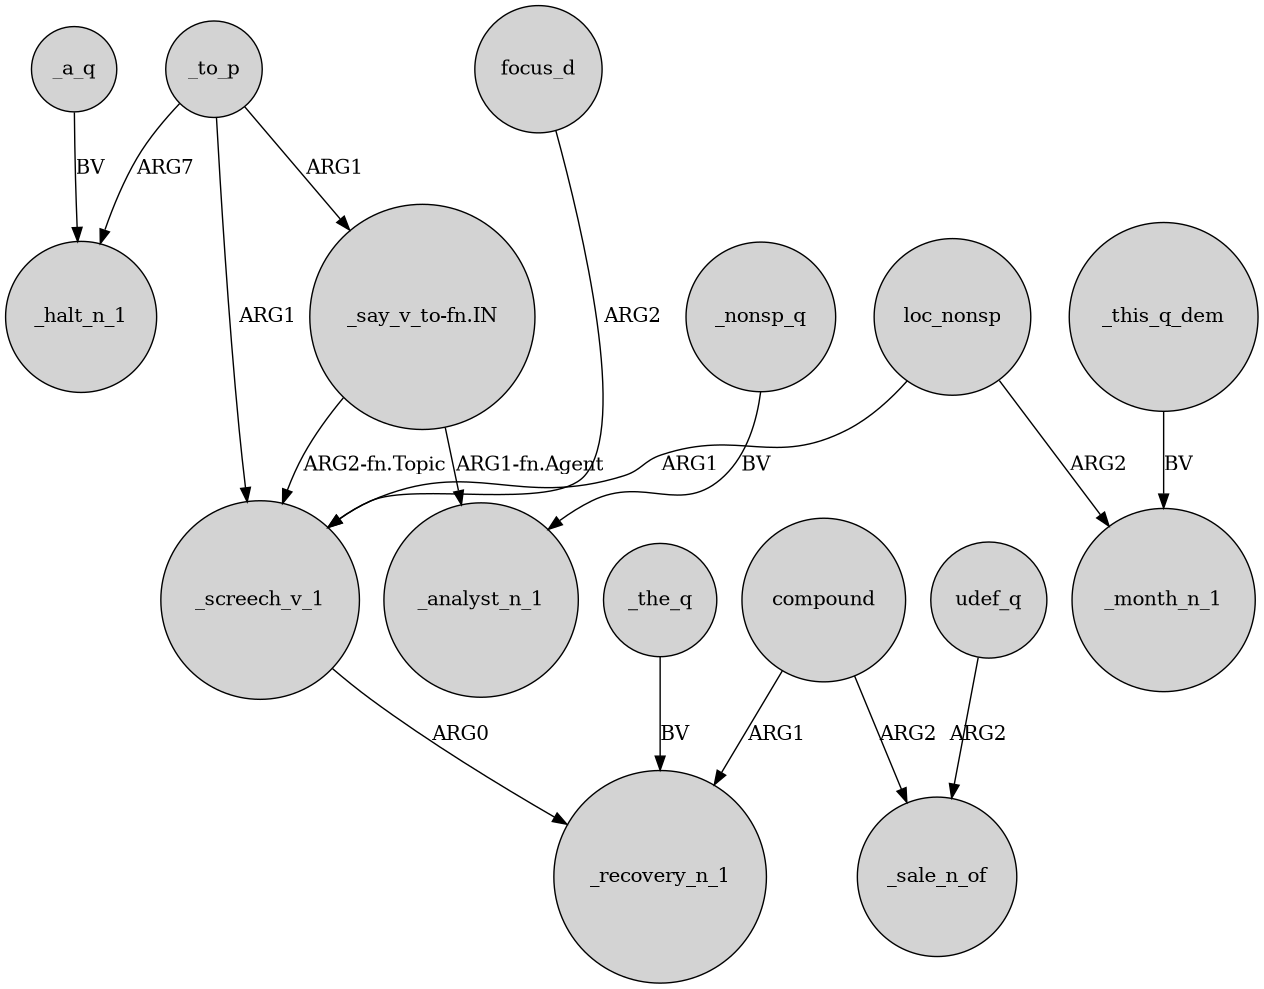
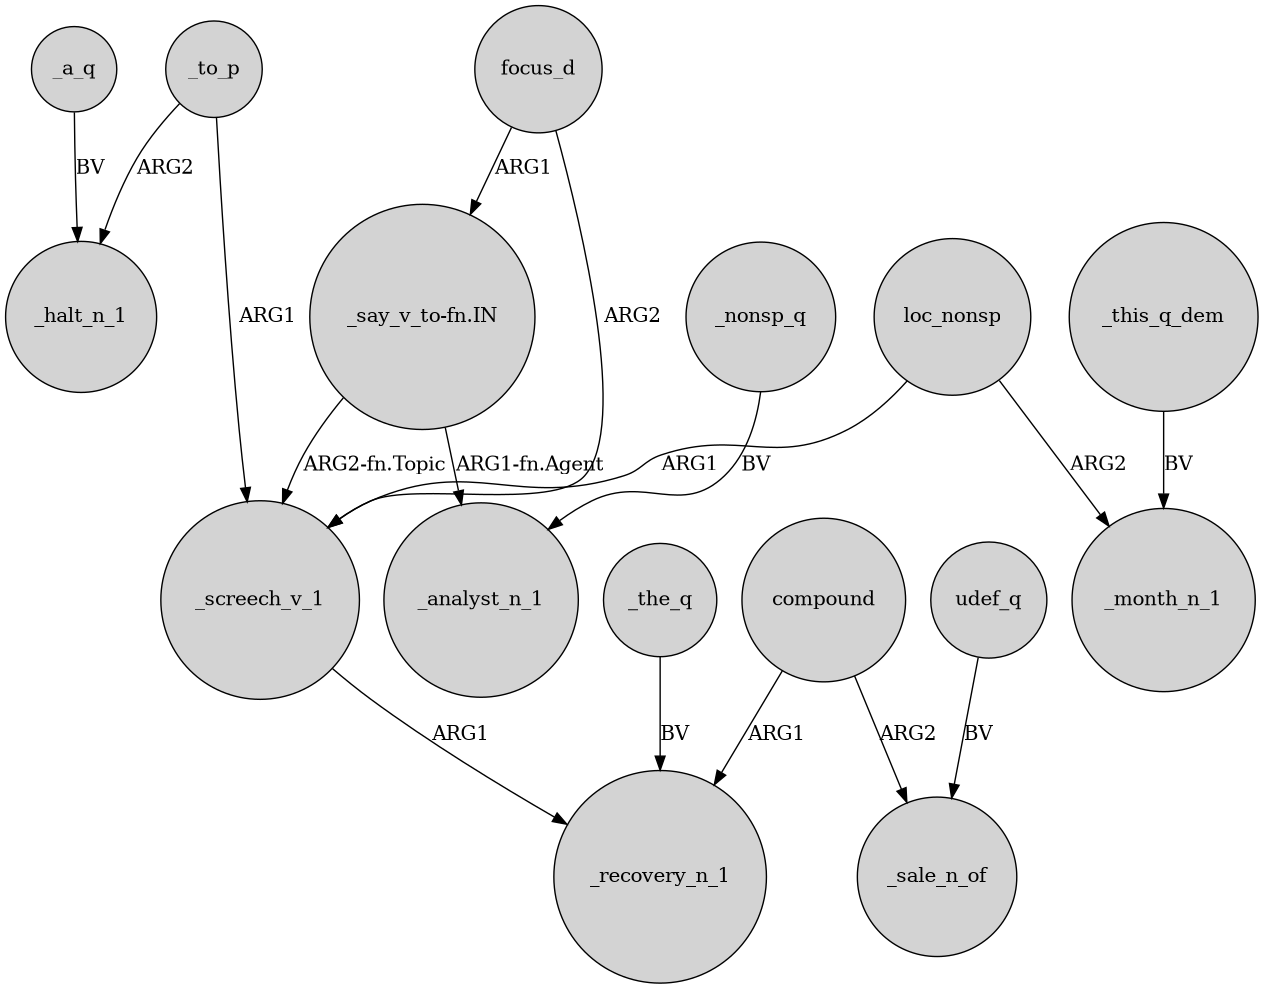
(292, 163) -> (494, 164)
(166, 169) -> (166, 169)
(461, 735) -> (461, 735)
(978, 735) -> (978, 735)
